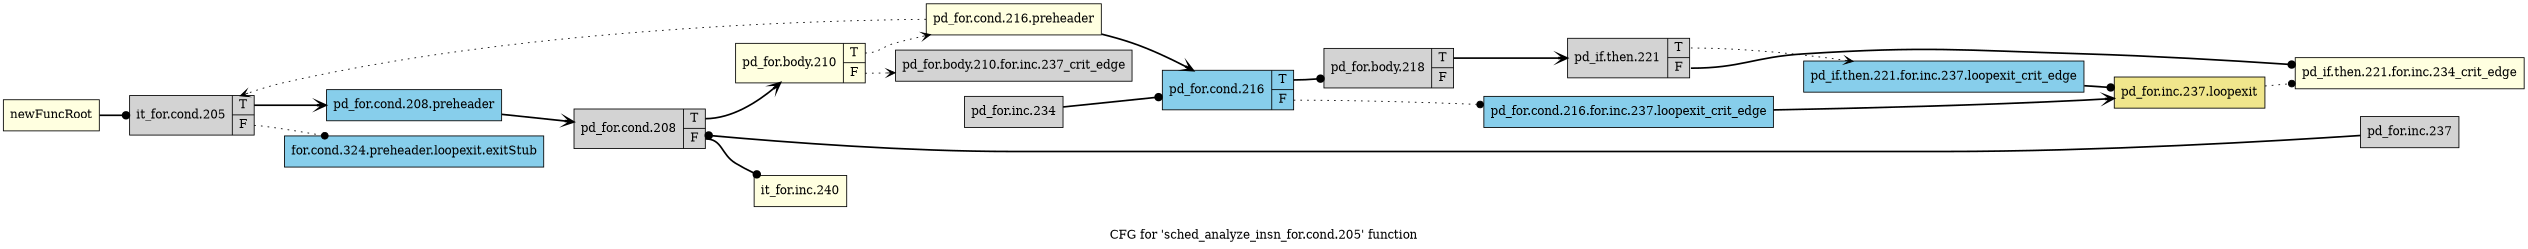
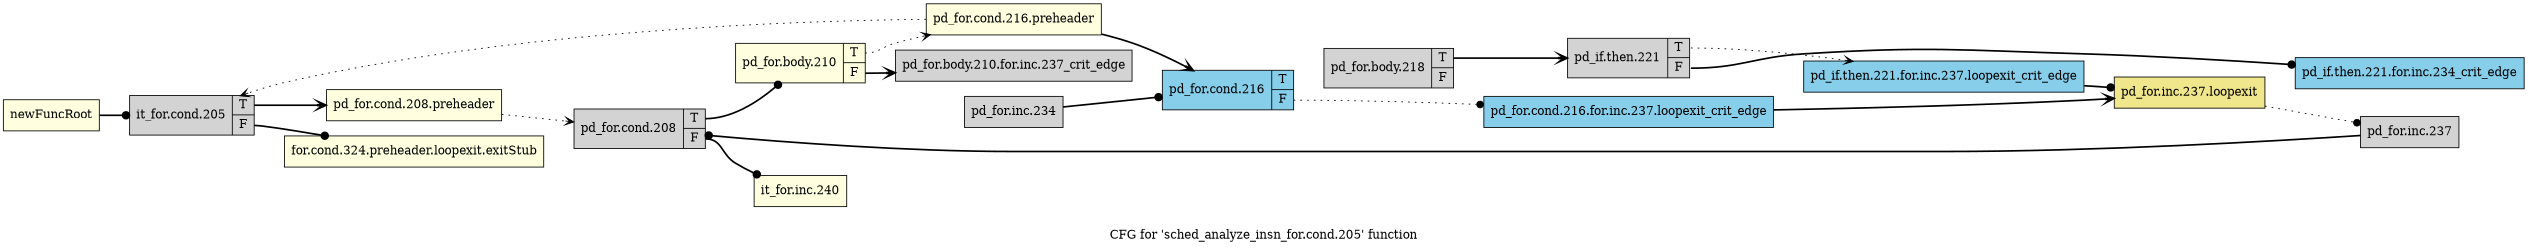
(876, 73) -> (876, 73)
(2410, 73) -> (2410, 73)
(1305, 80) -> none
(2277, 85) -> (2309, 114)
(414, 105) -> (414, 105)
(743, 109) -> (743, 109)
(534, 118) -> (534, 118)
(288, 130) -> (288, 130)
(414, 152) -> (414, 152)
